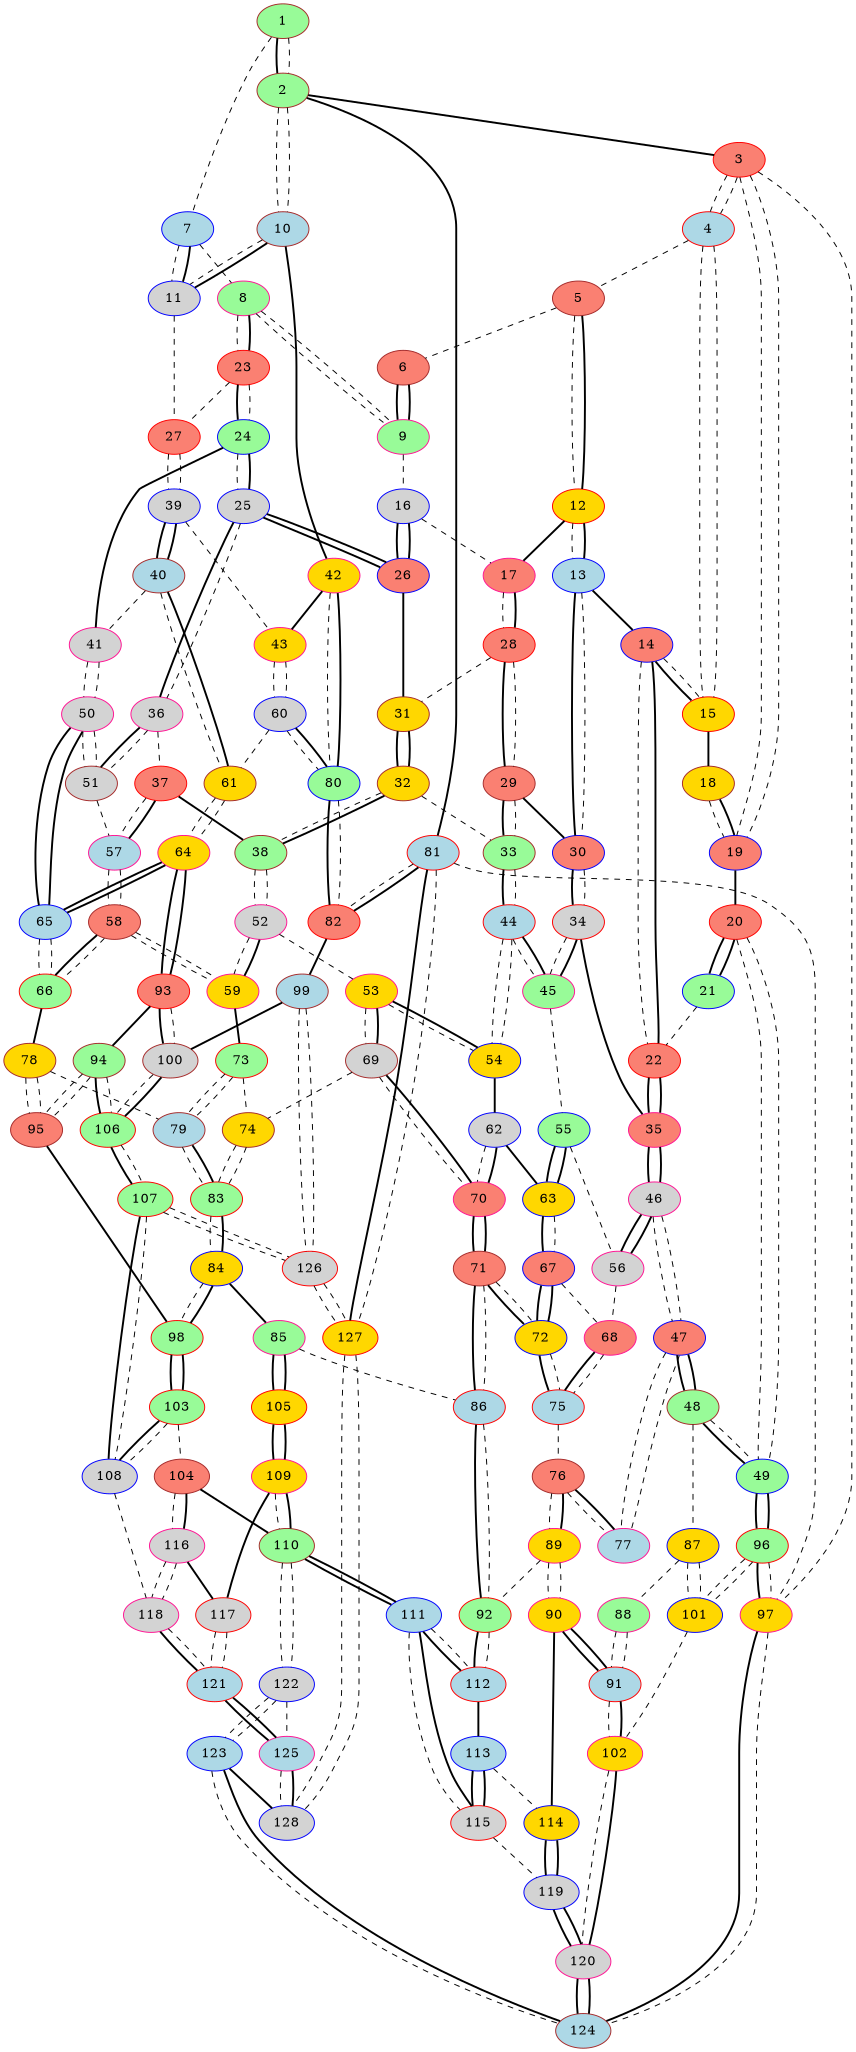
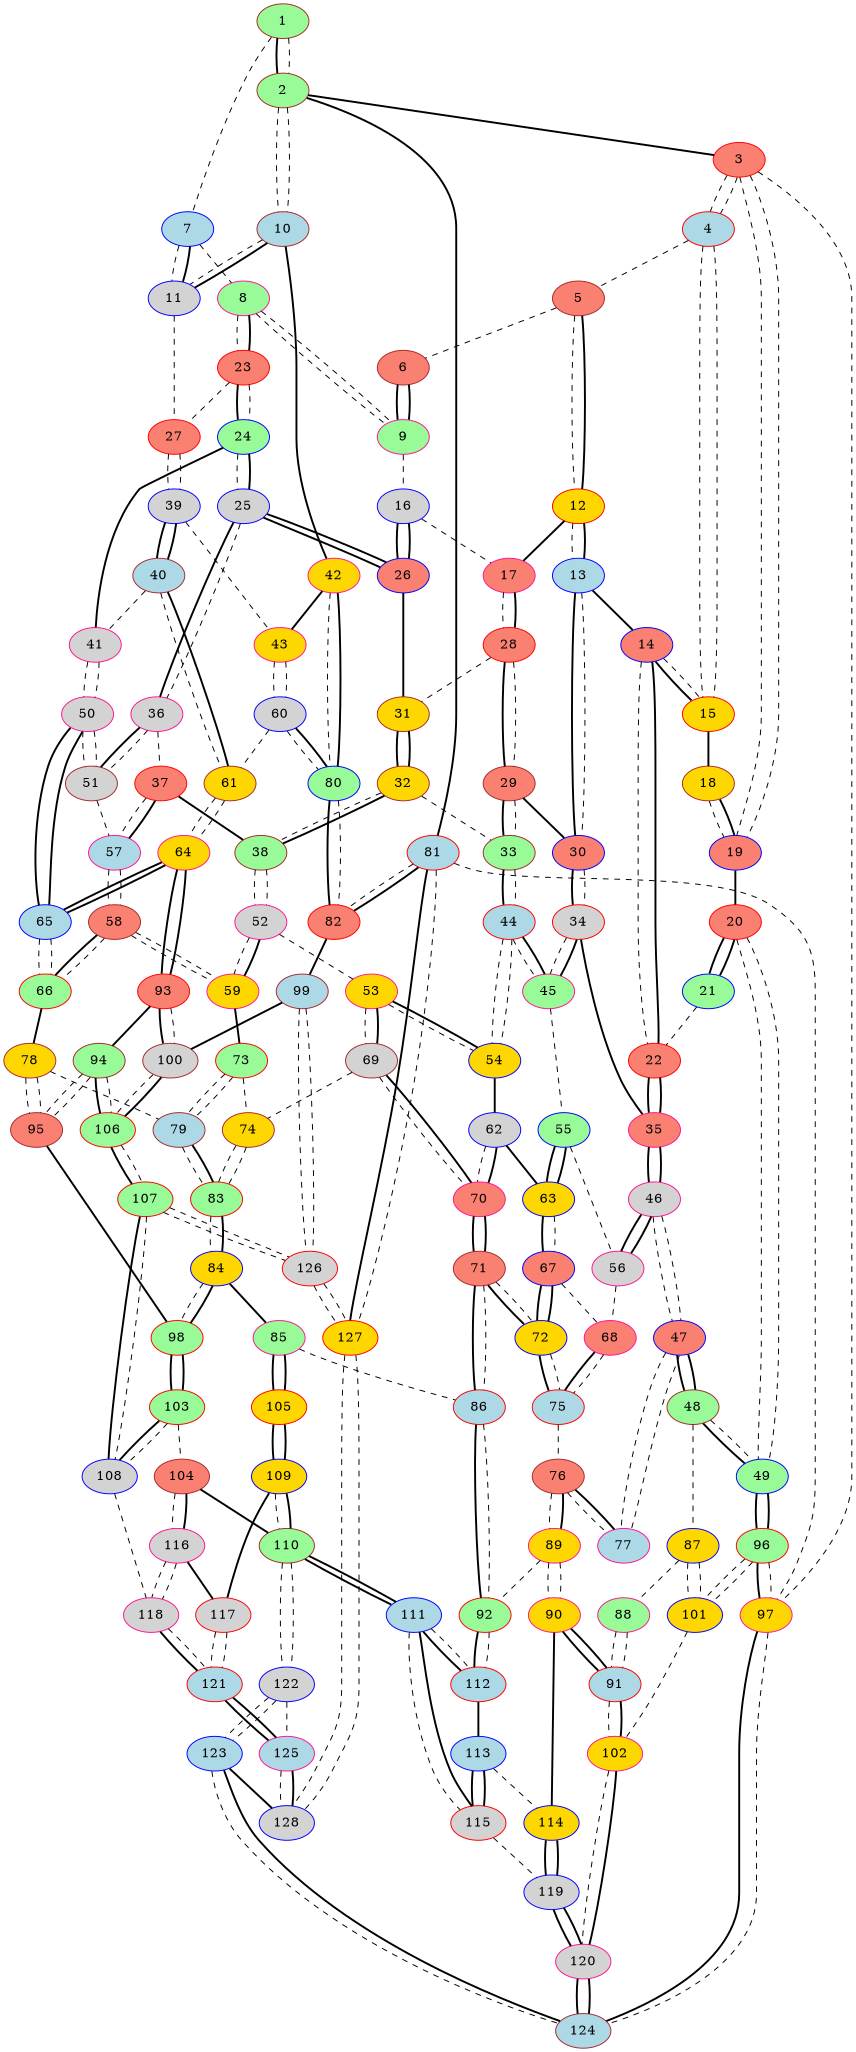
(279, 1476) -> (279, 1476)
